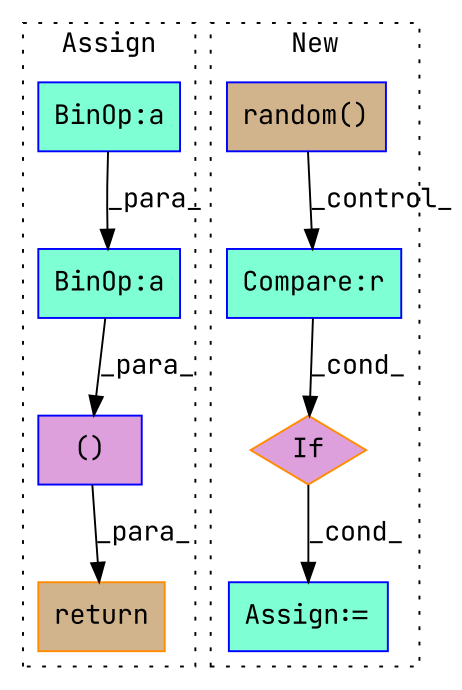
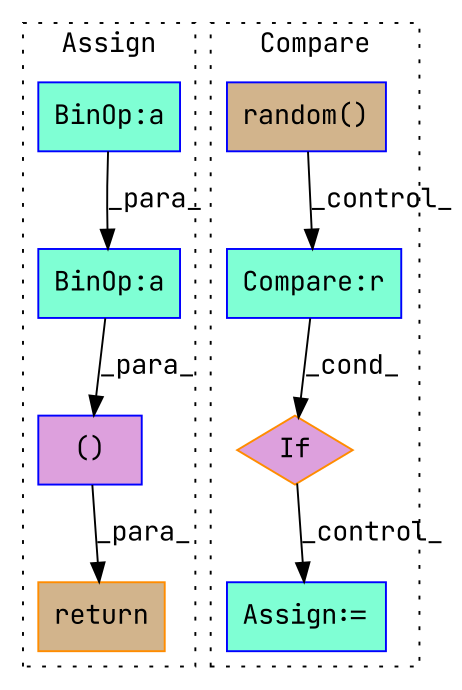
(315, 45) -> (315, 45)
(356, 533) -> (373, 533)
